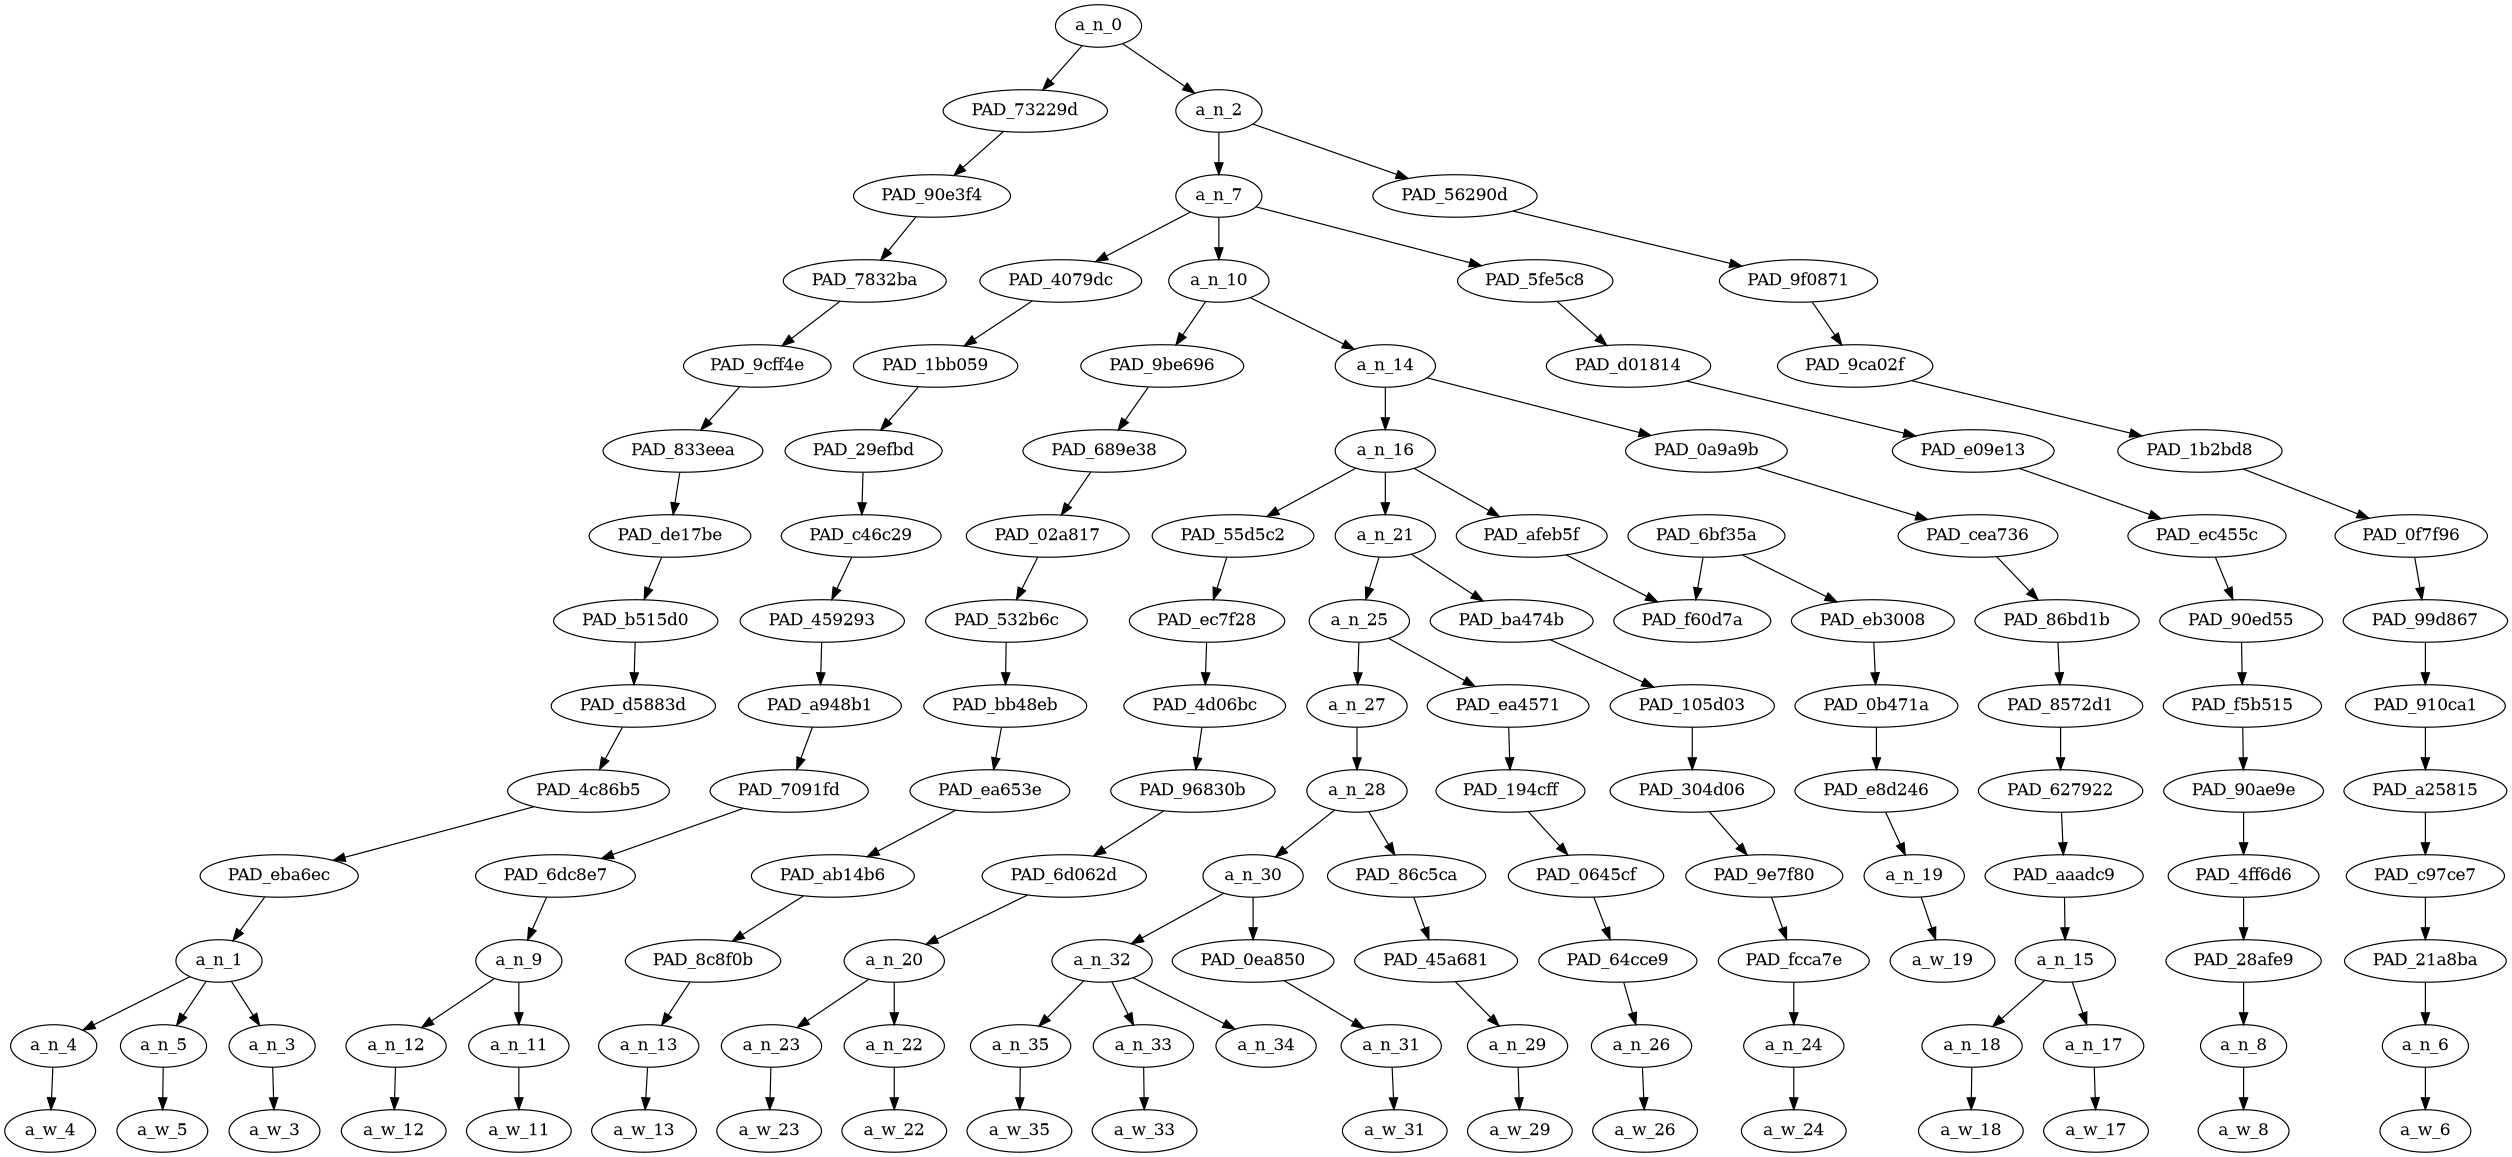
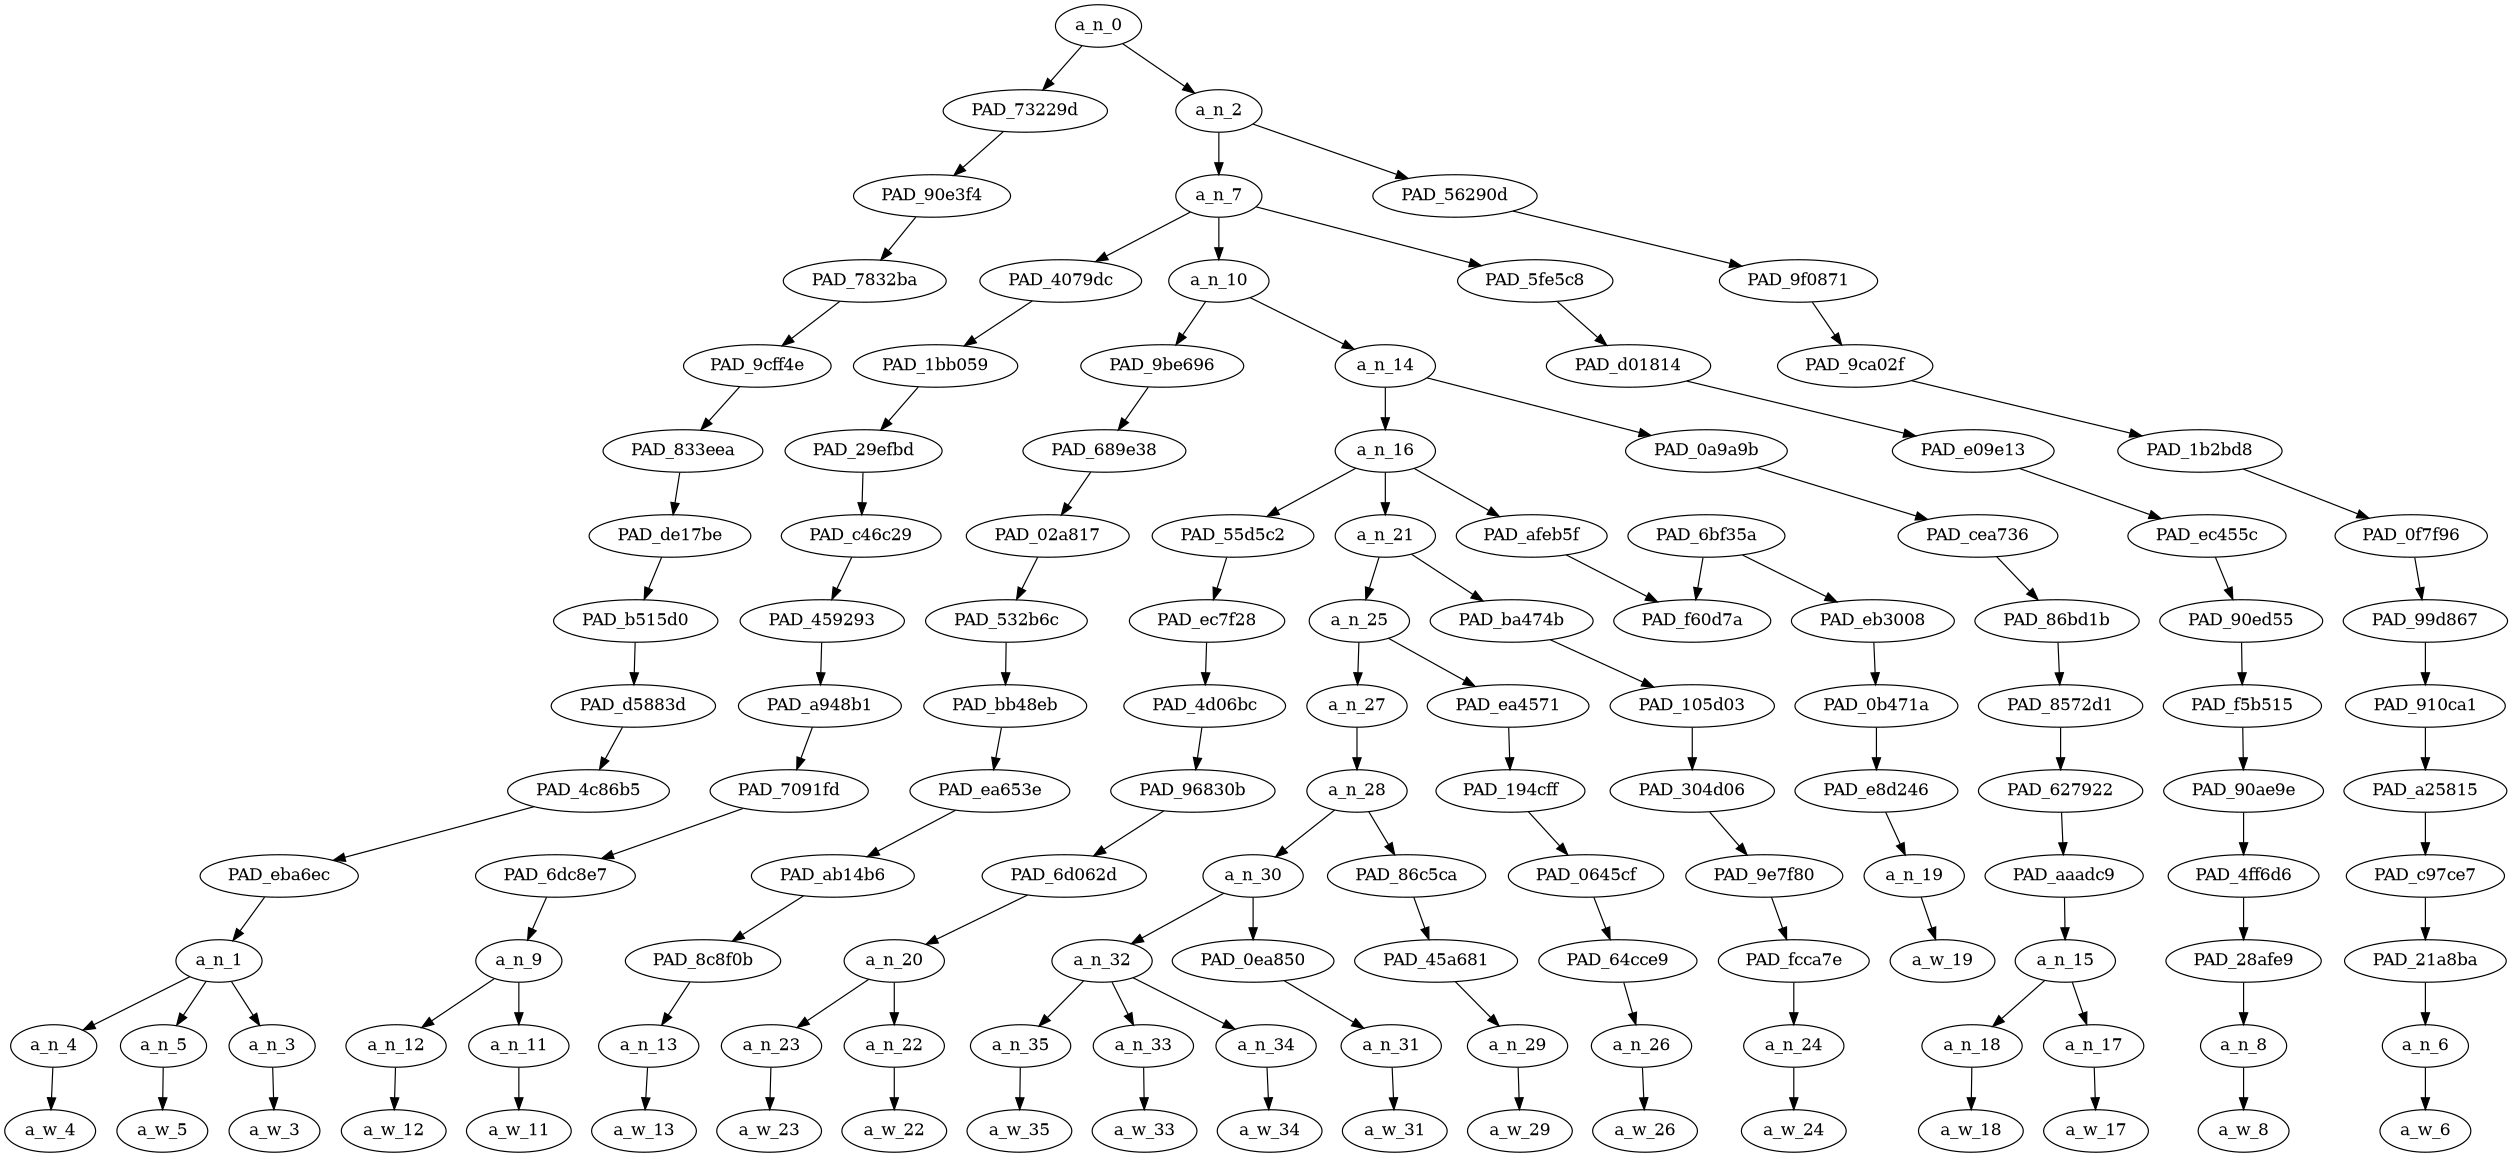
none -> (1270, 1131)
